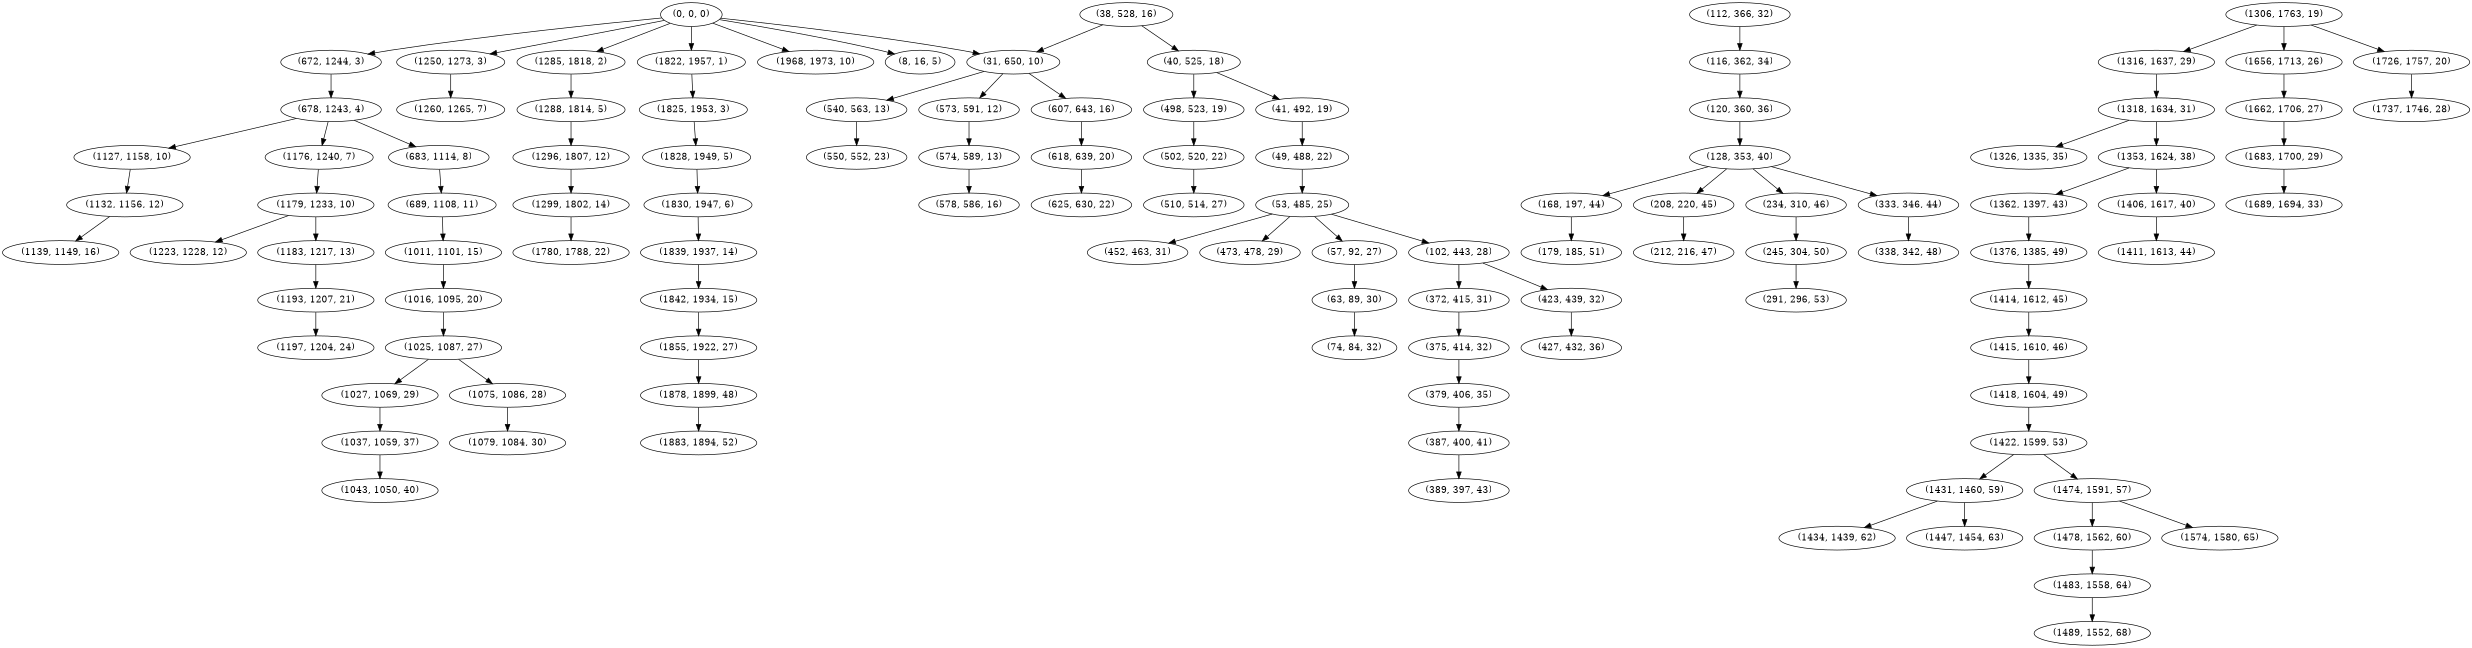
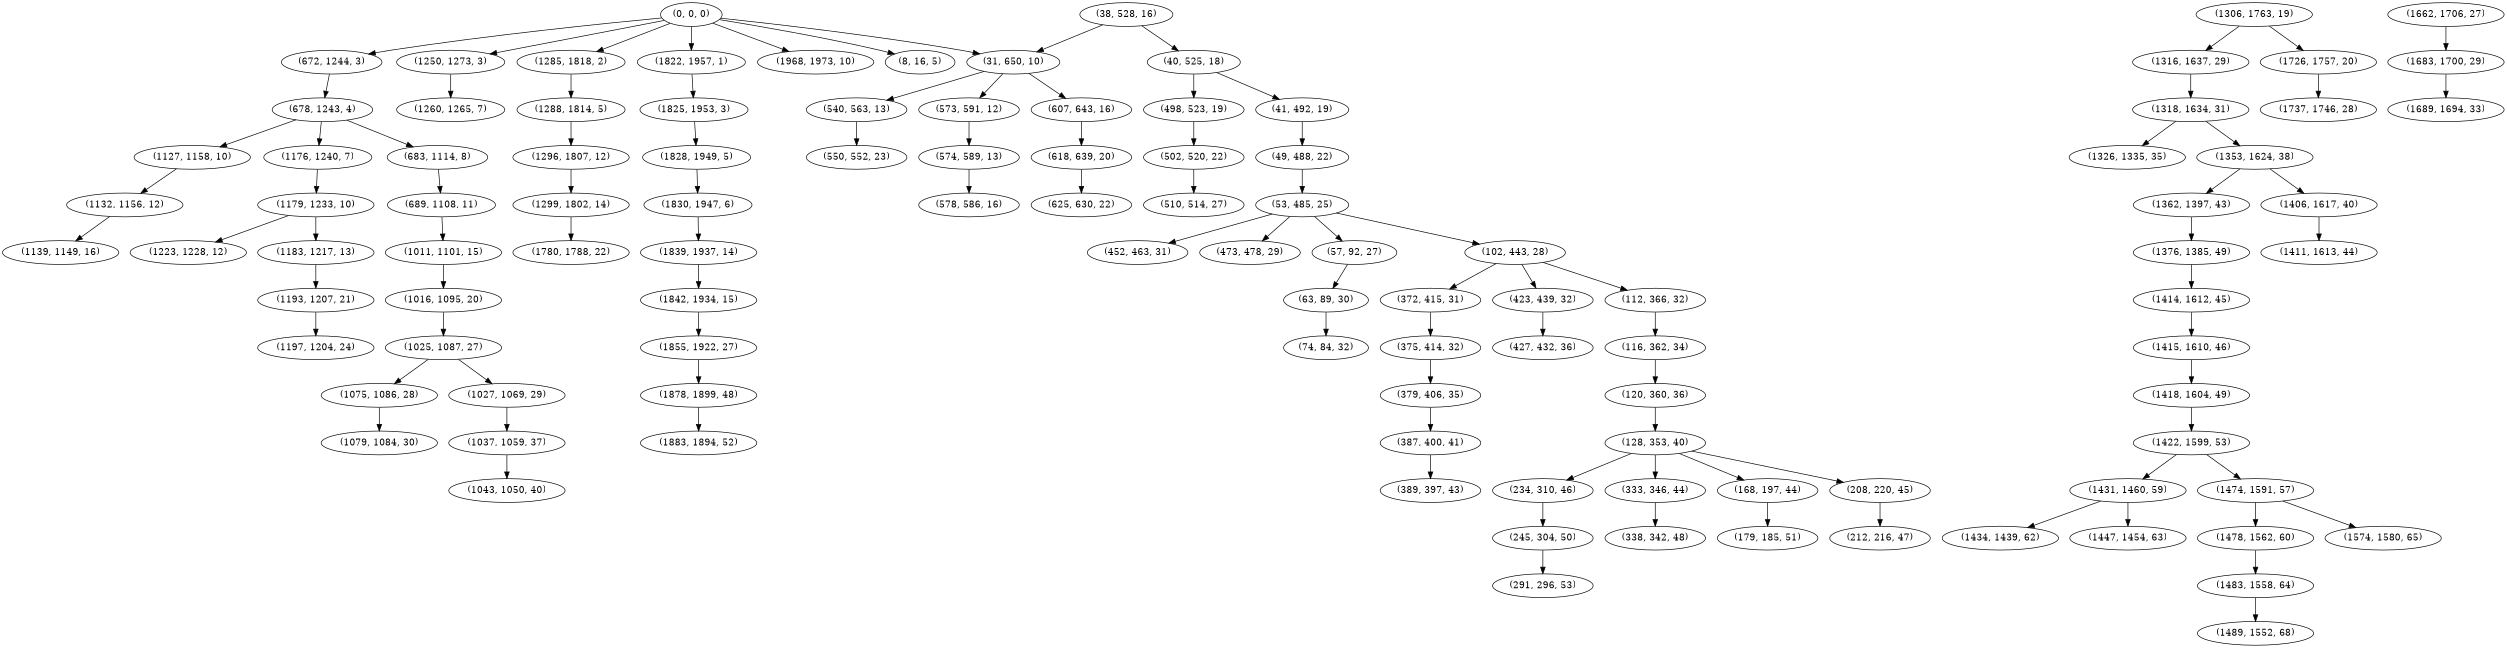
(2284, 62) -> none
none -> (1582, 275)
